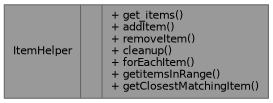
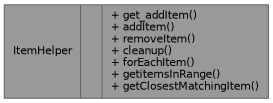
(147, 16) -> (154, 16)
